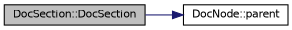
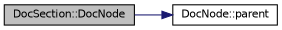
(75, 15) -> (69, 15)
